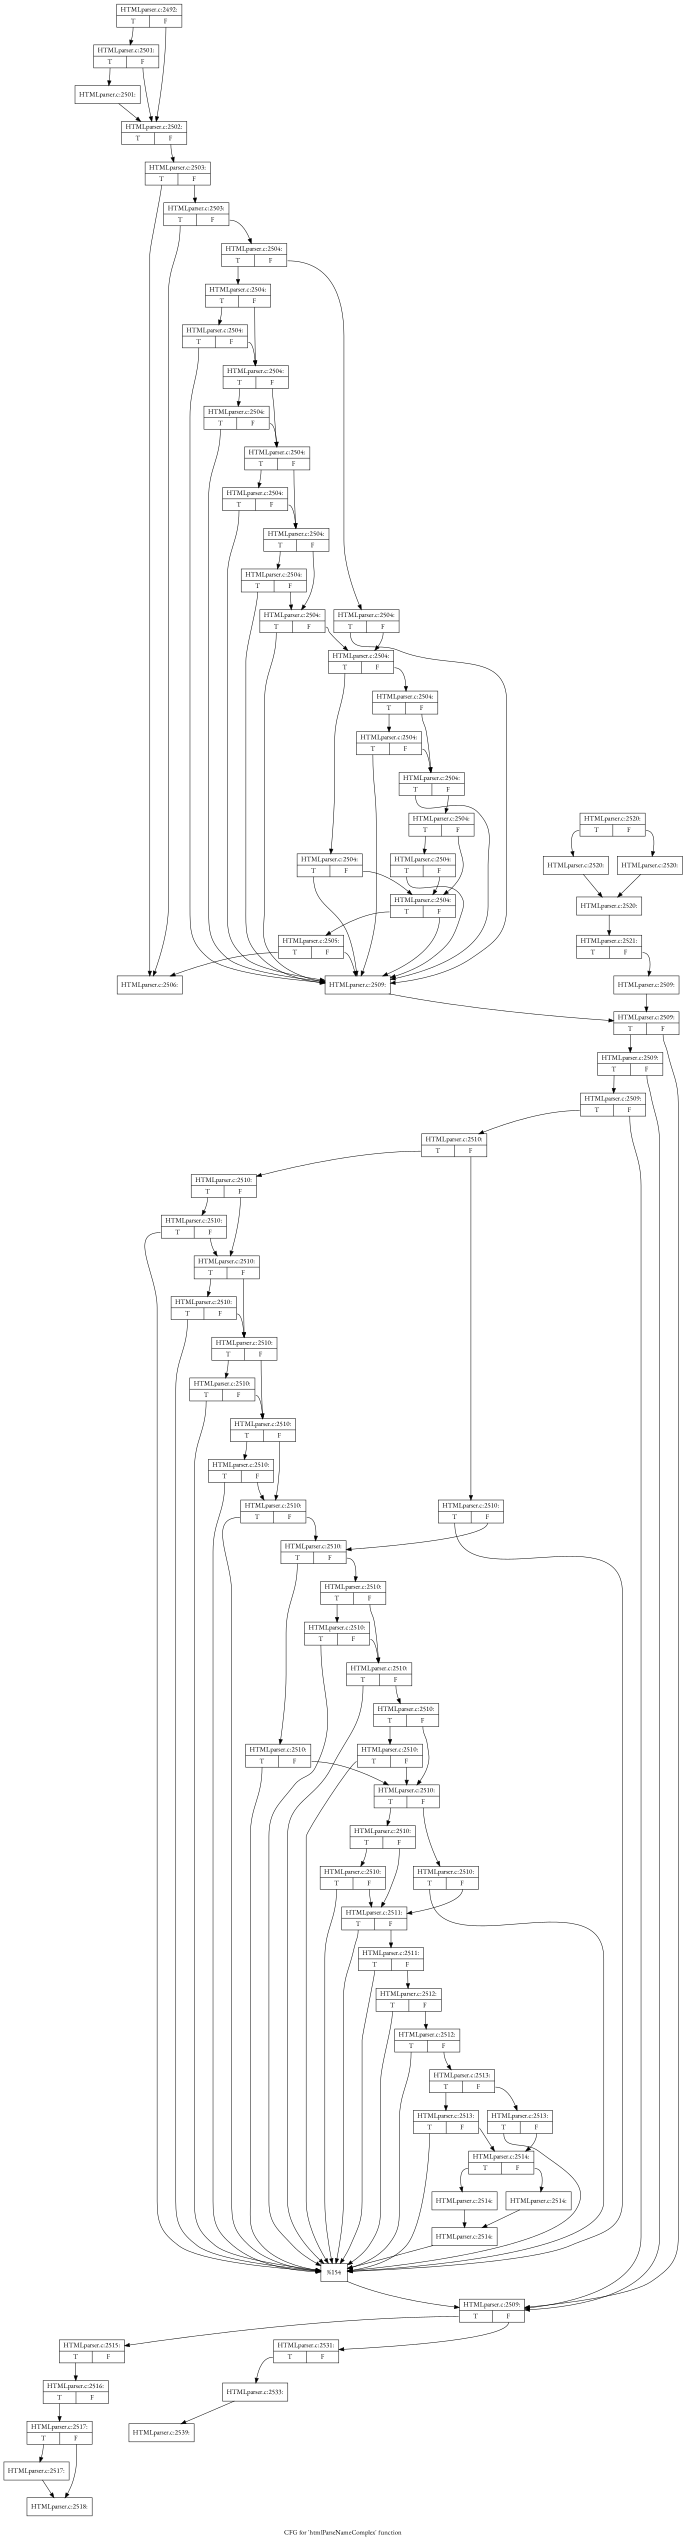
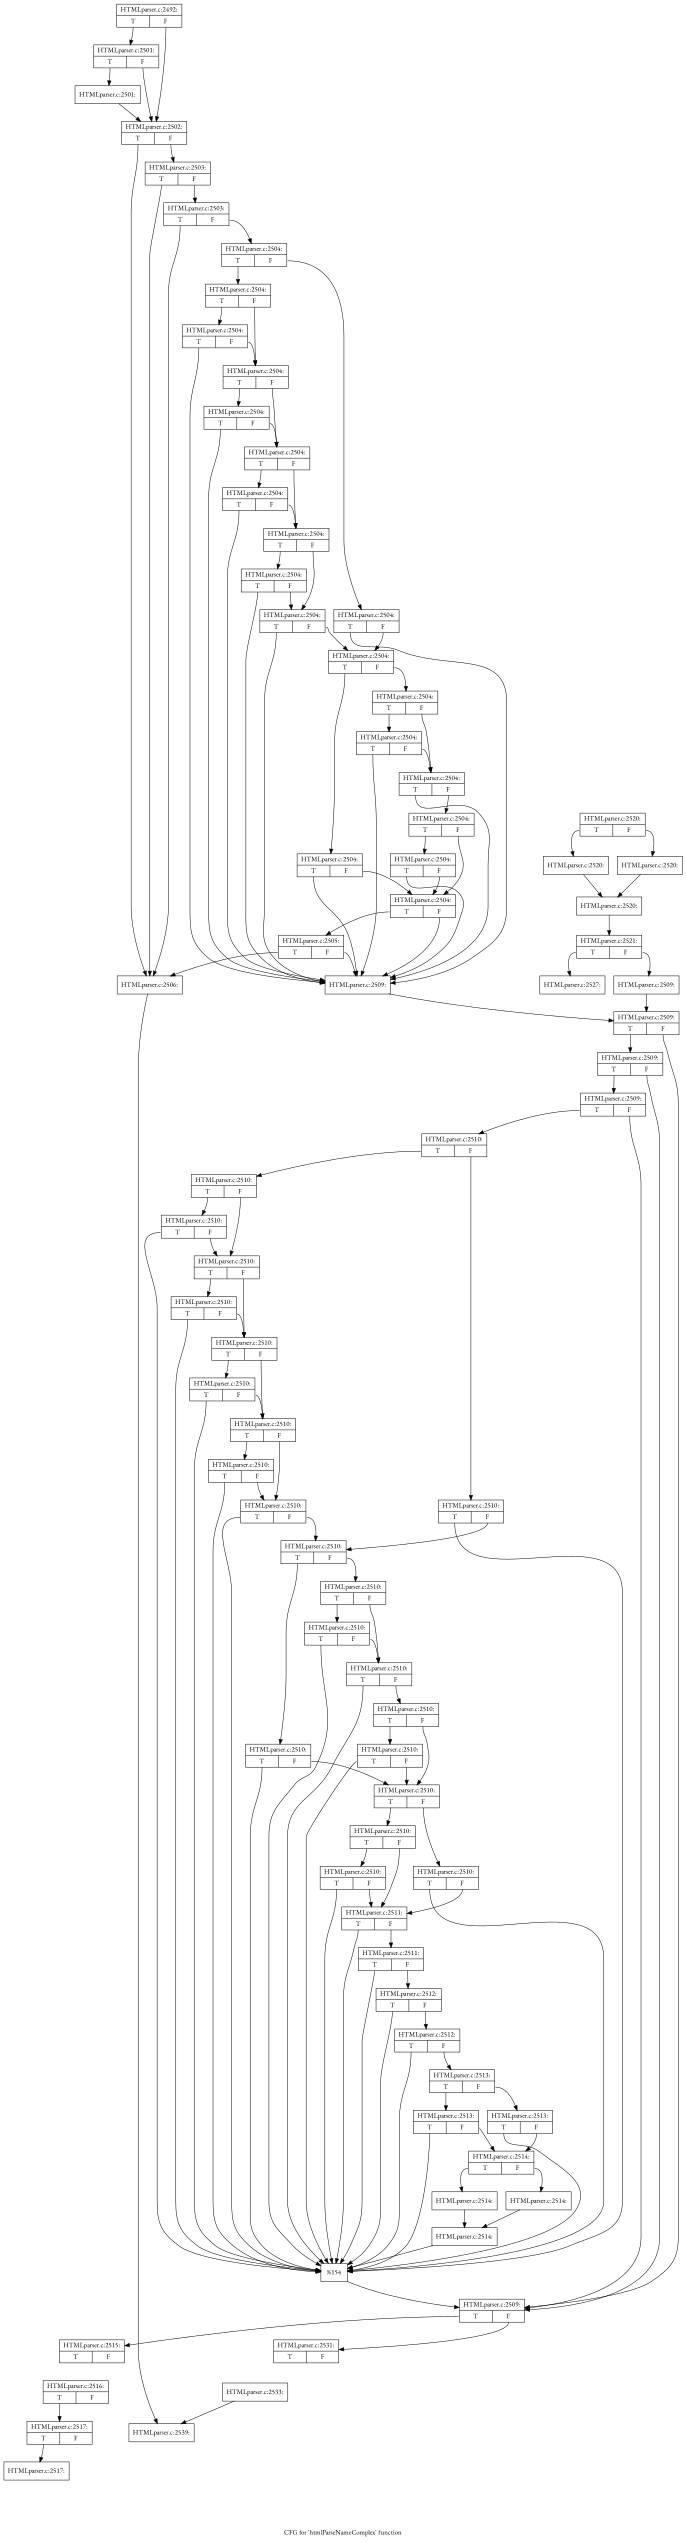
none -> (131, 558)
none -> (572, 985)
none -> (139, 1707)
(261, 2365) -> none
(76, 2369) -> none
(60, 2507) -> none
